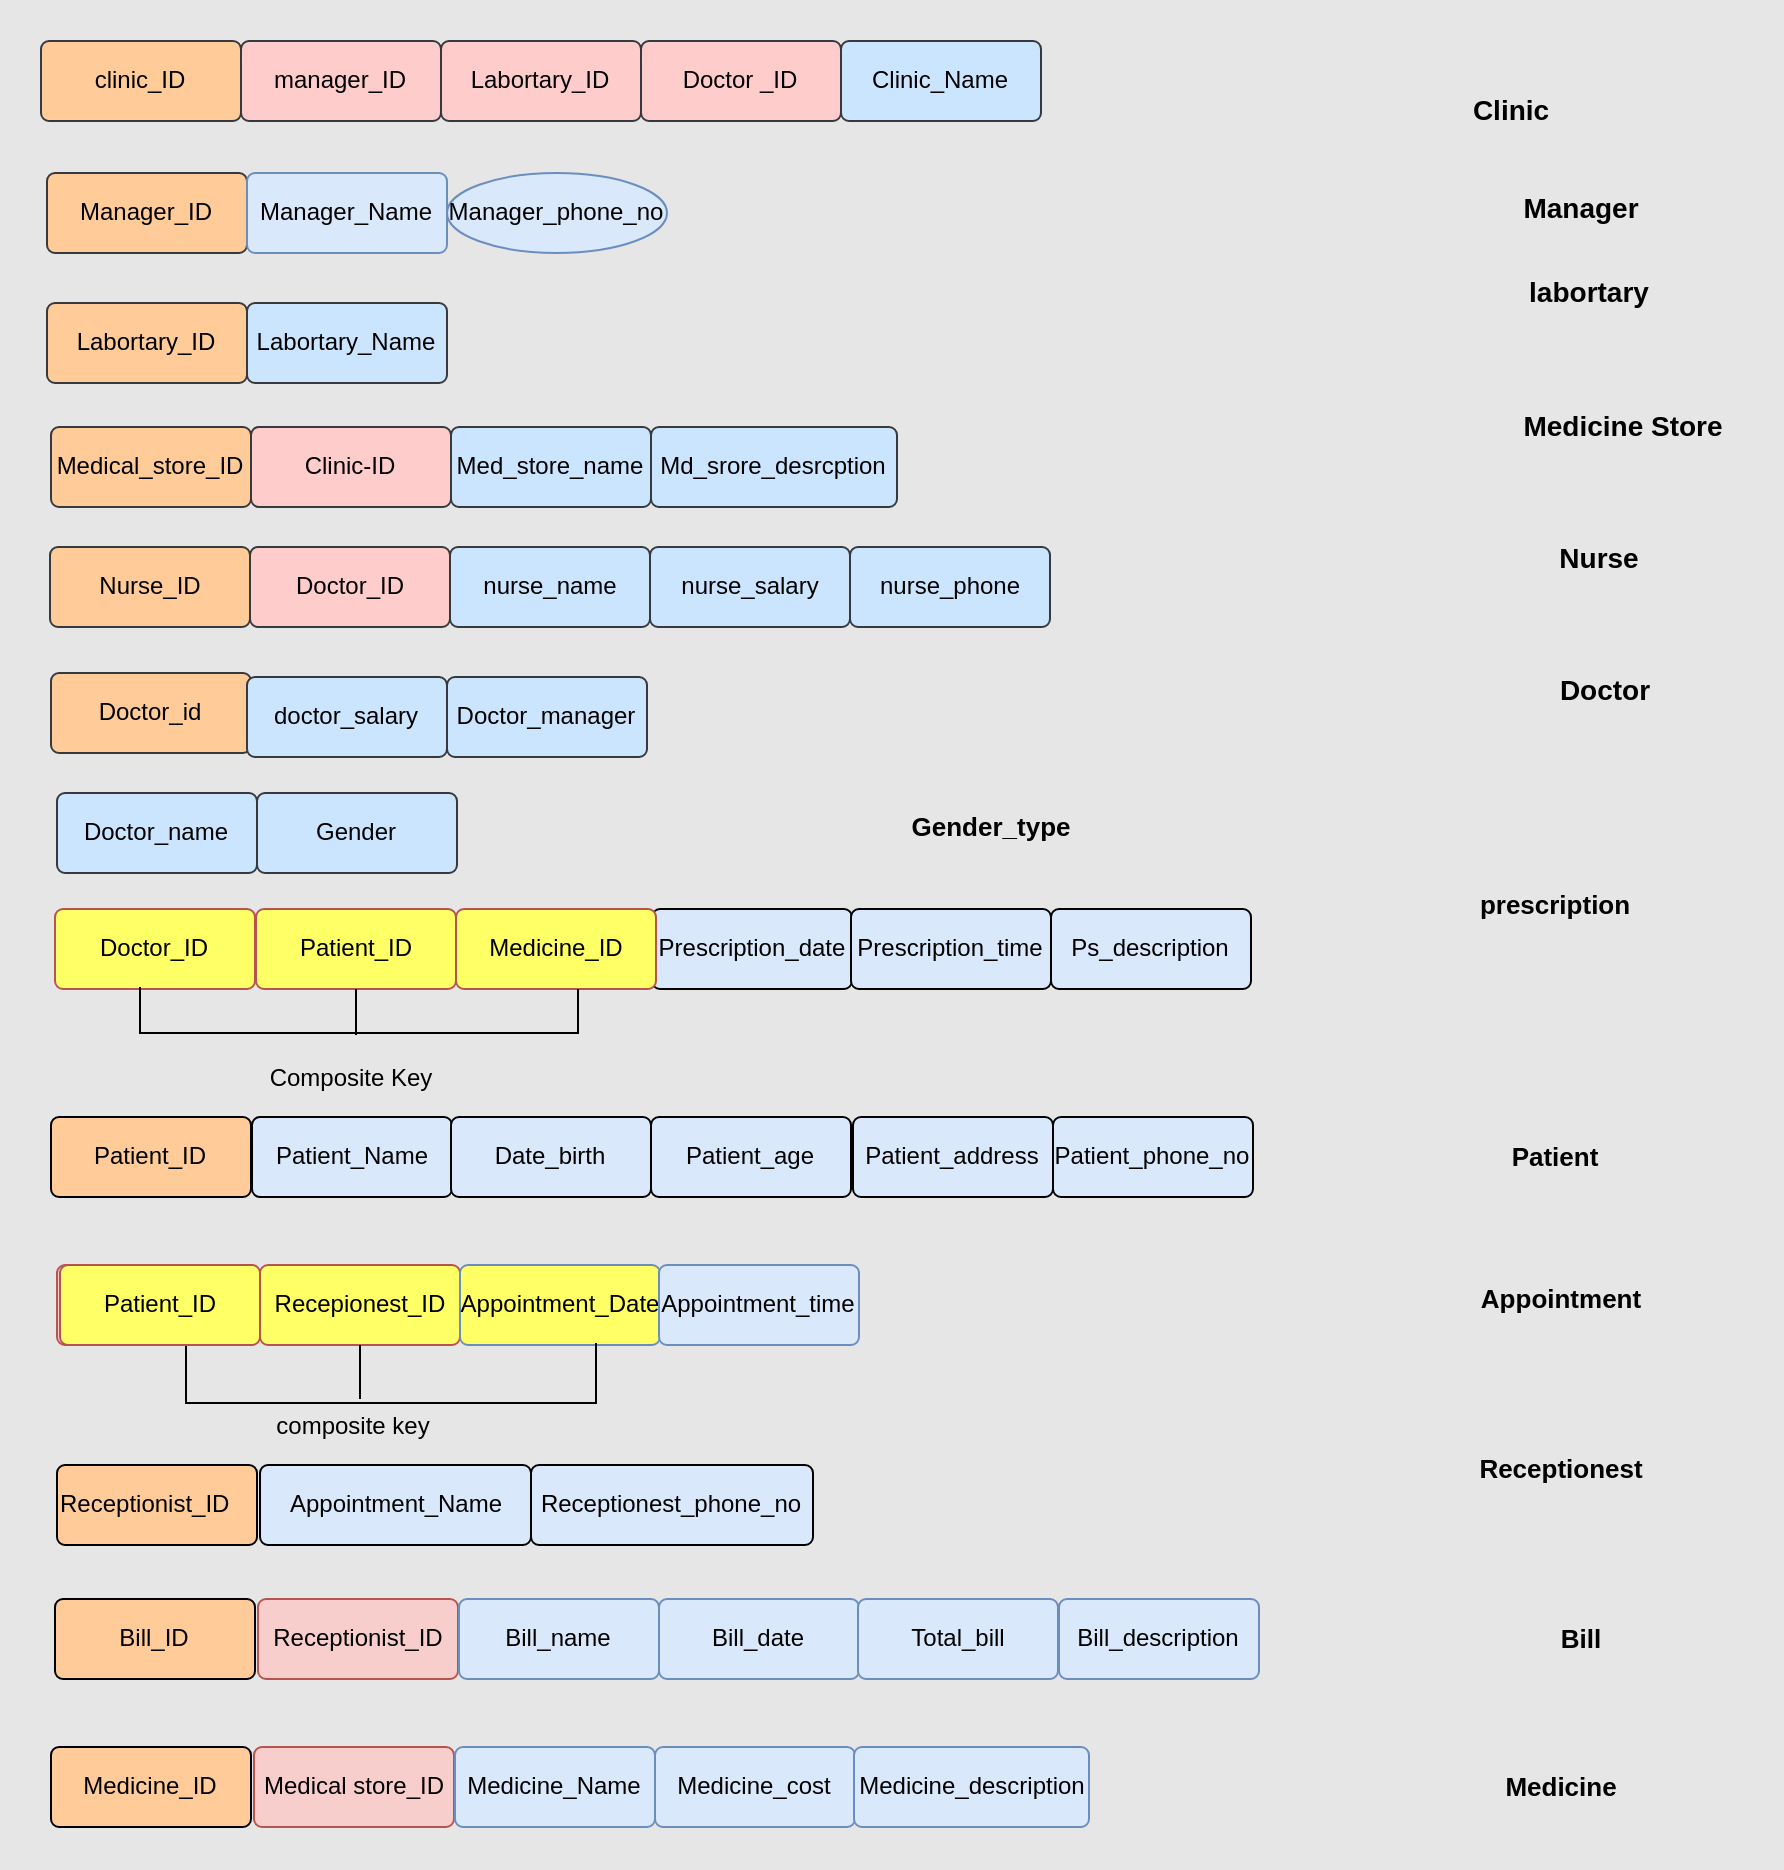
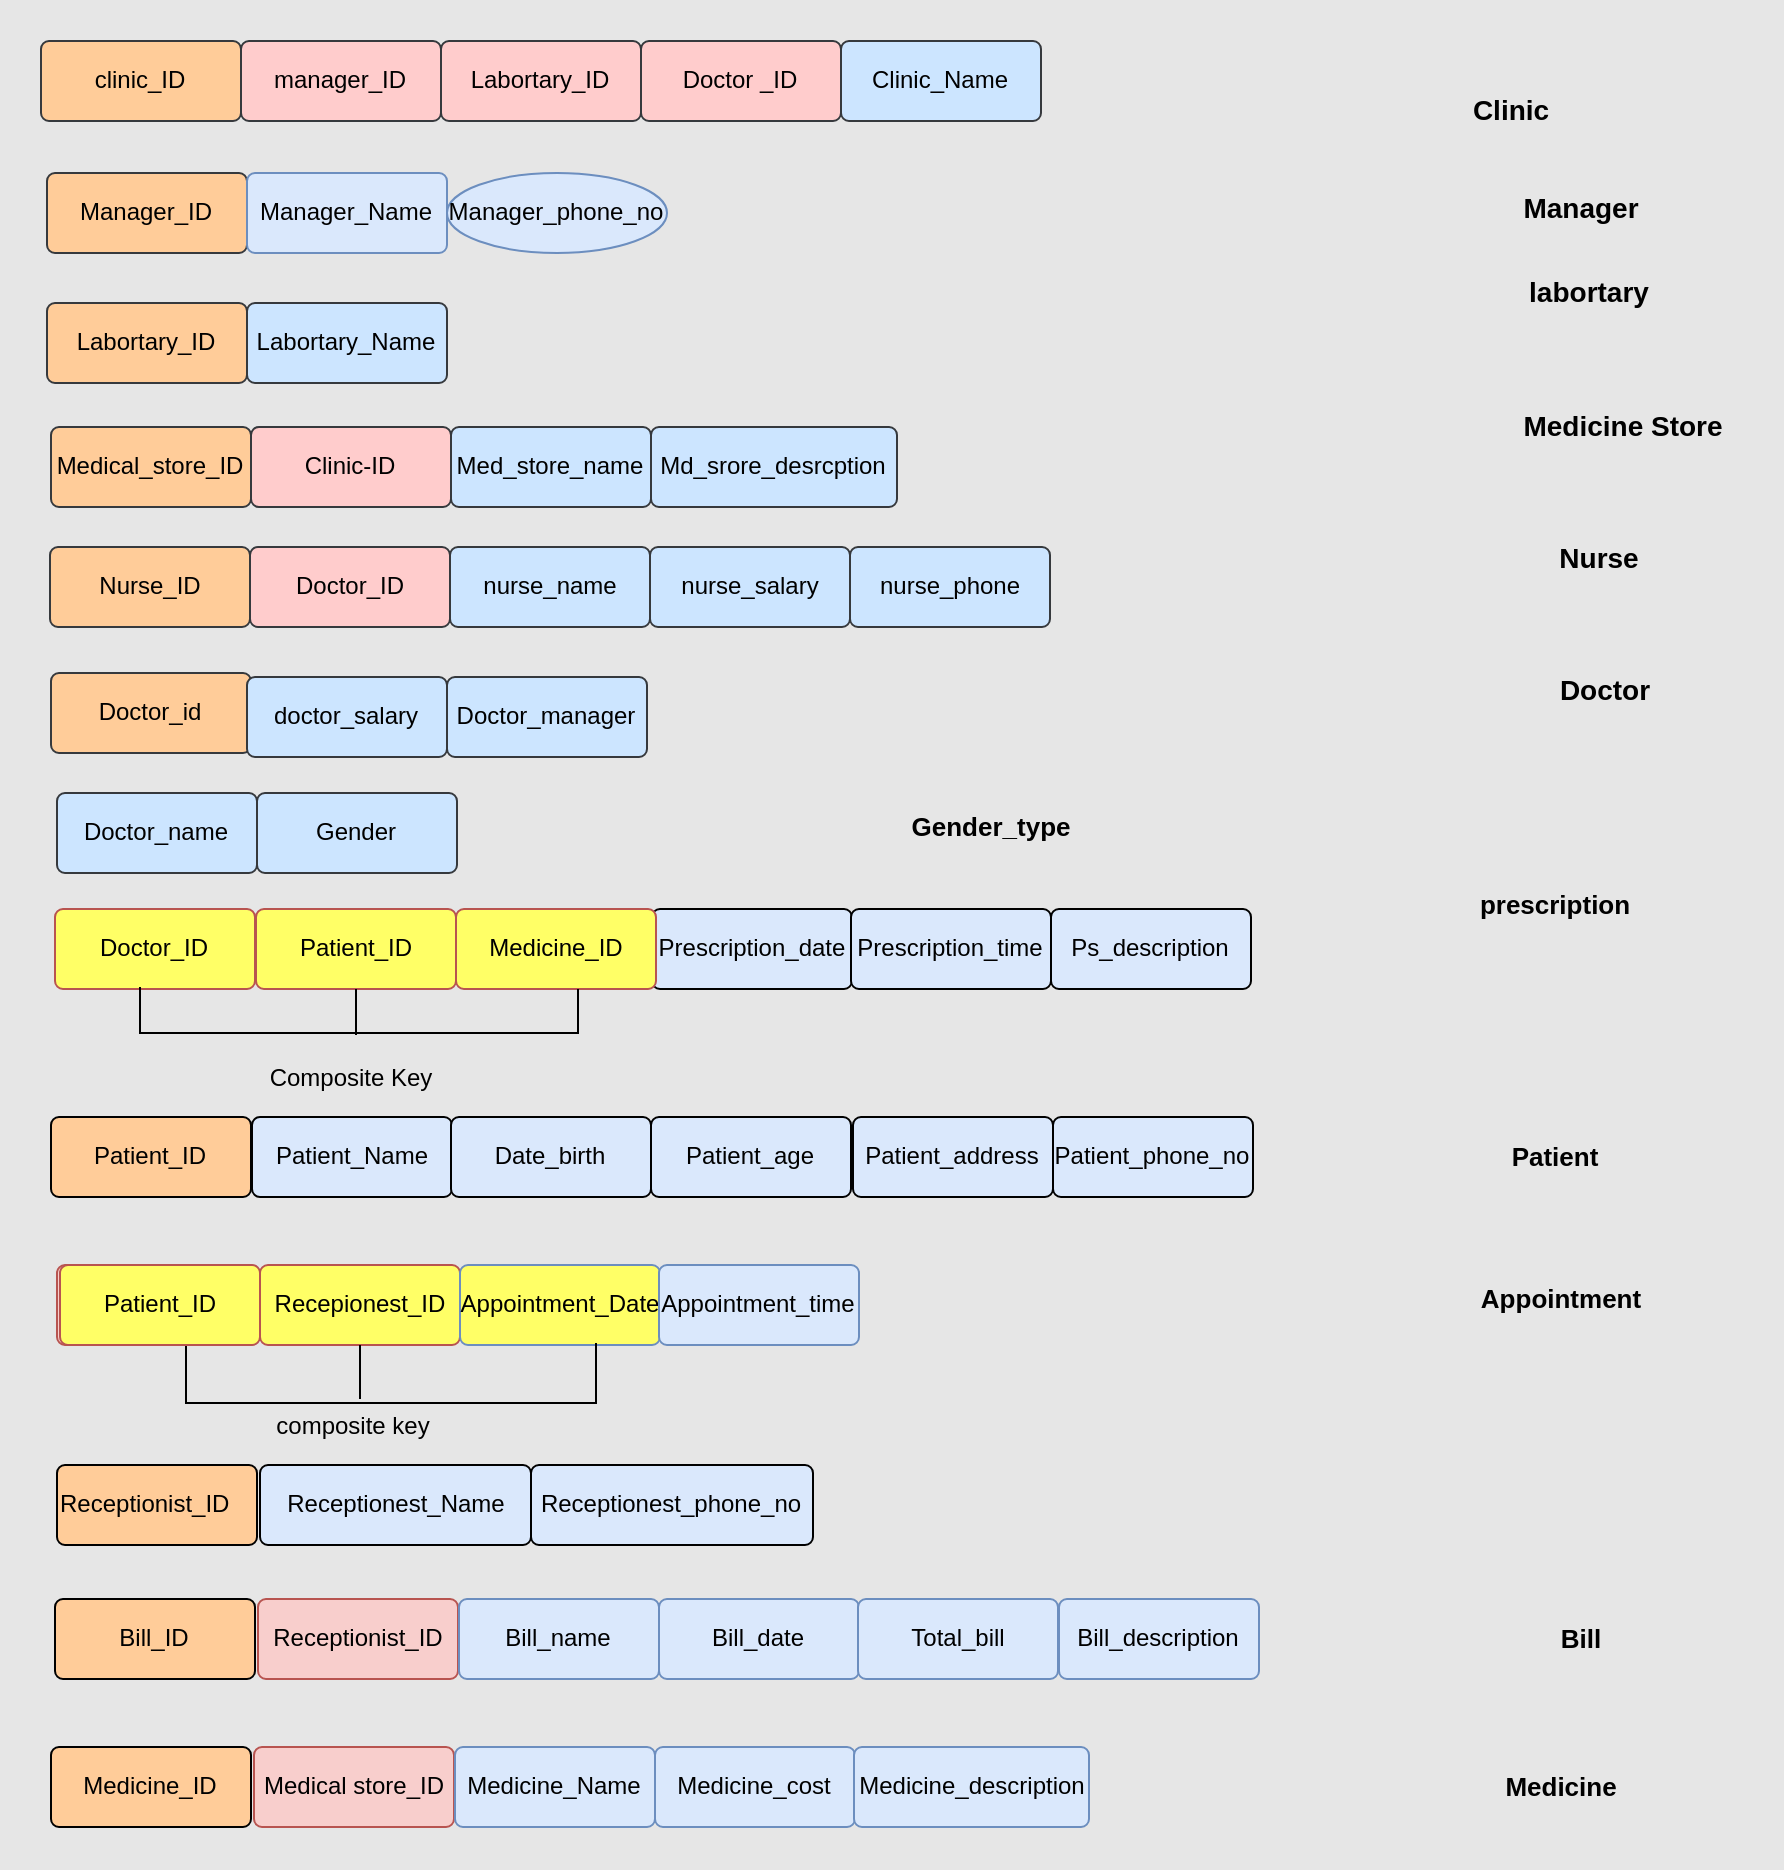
(1561, 1469) -> none
(397, 1505) -> (397, 1505)
